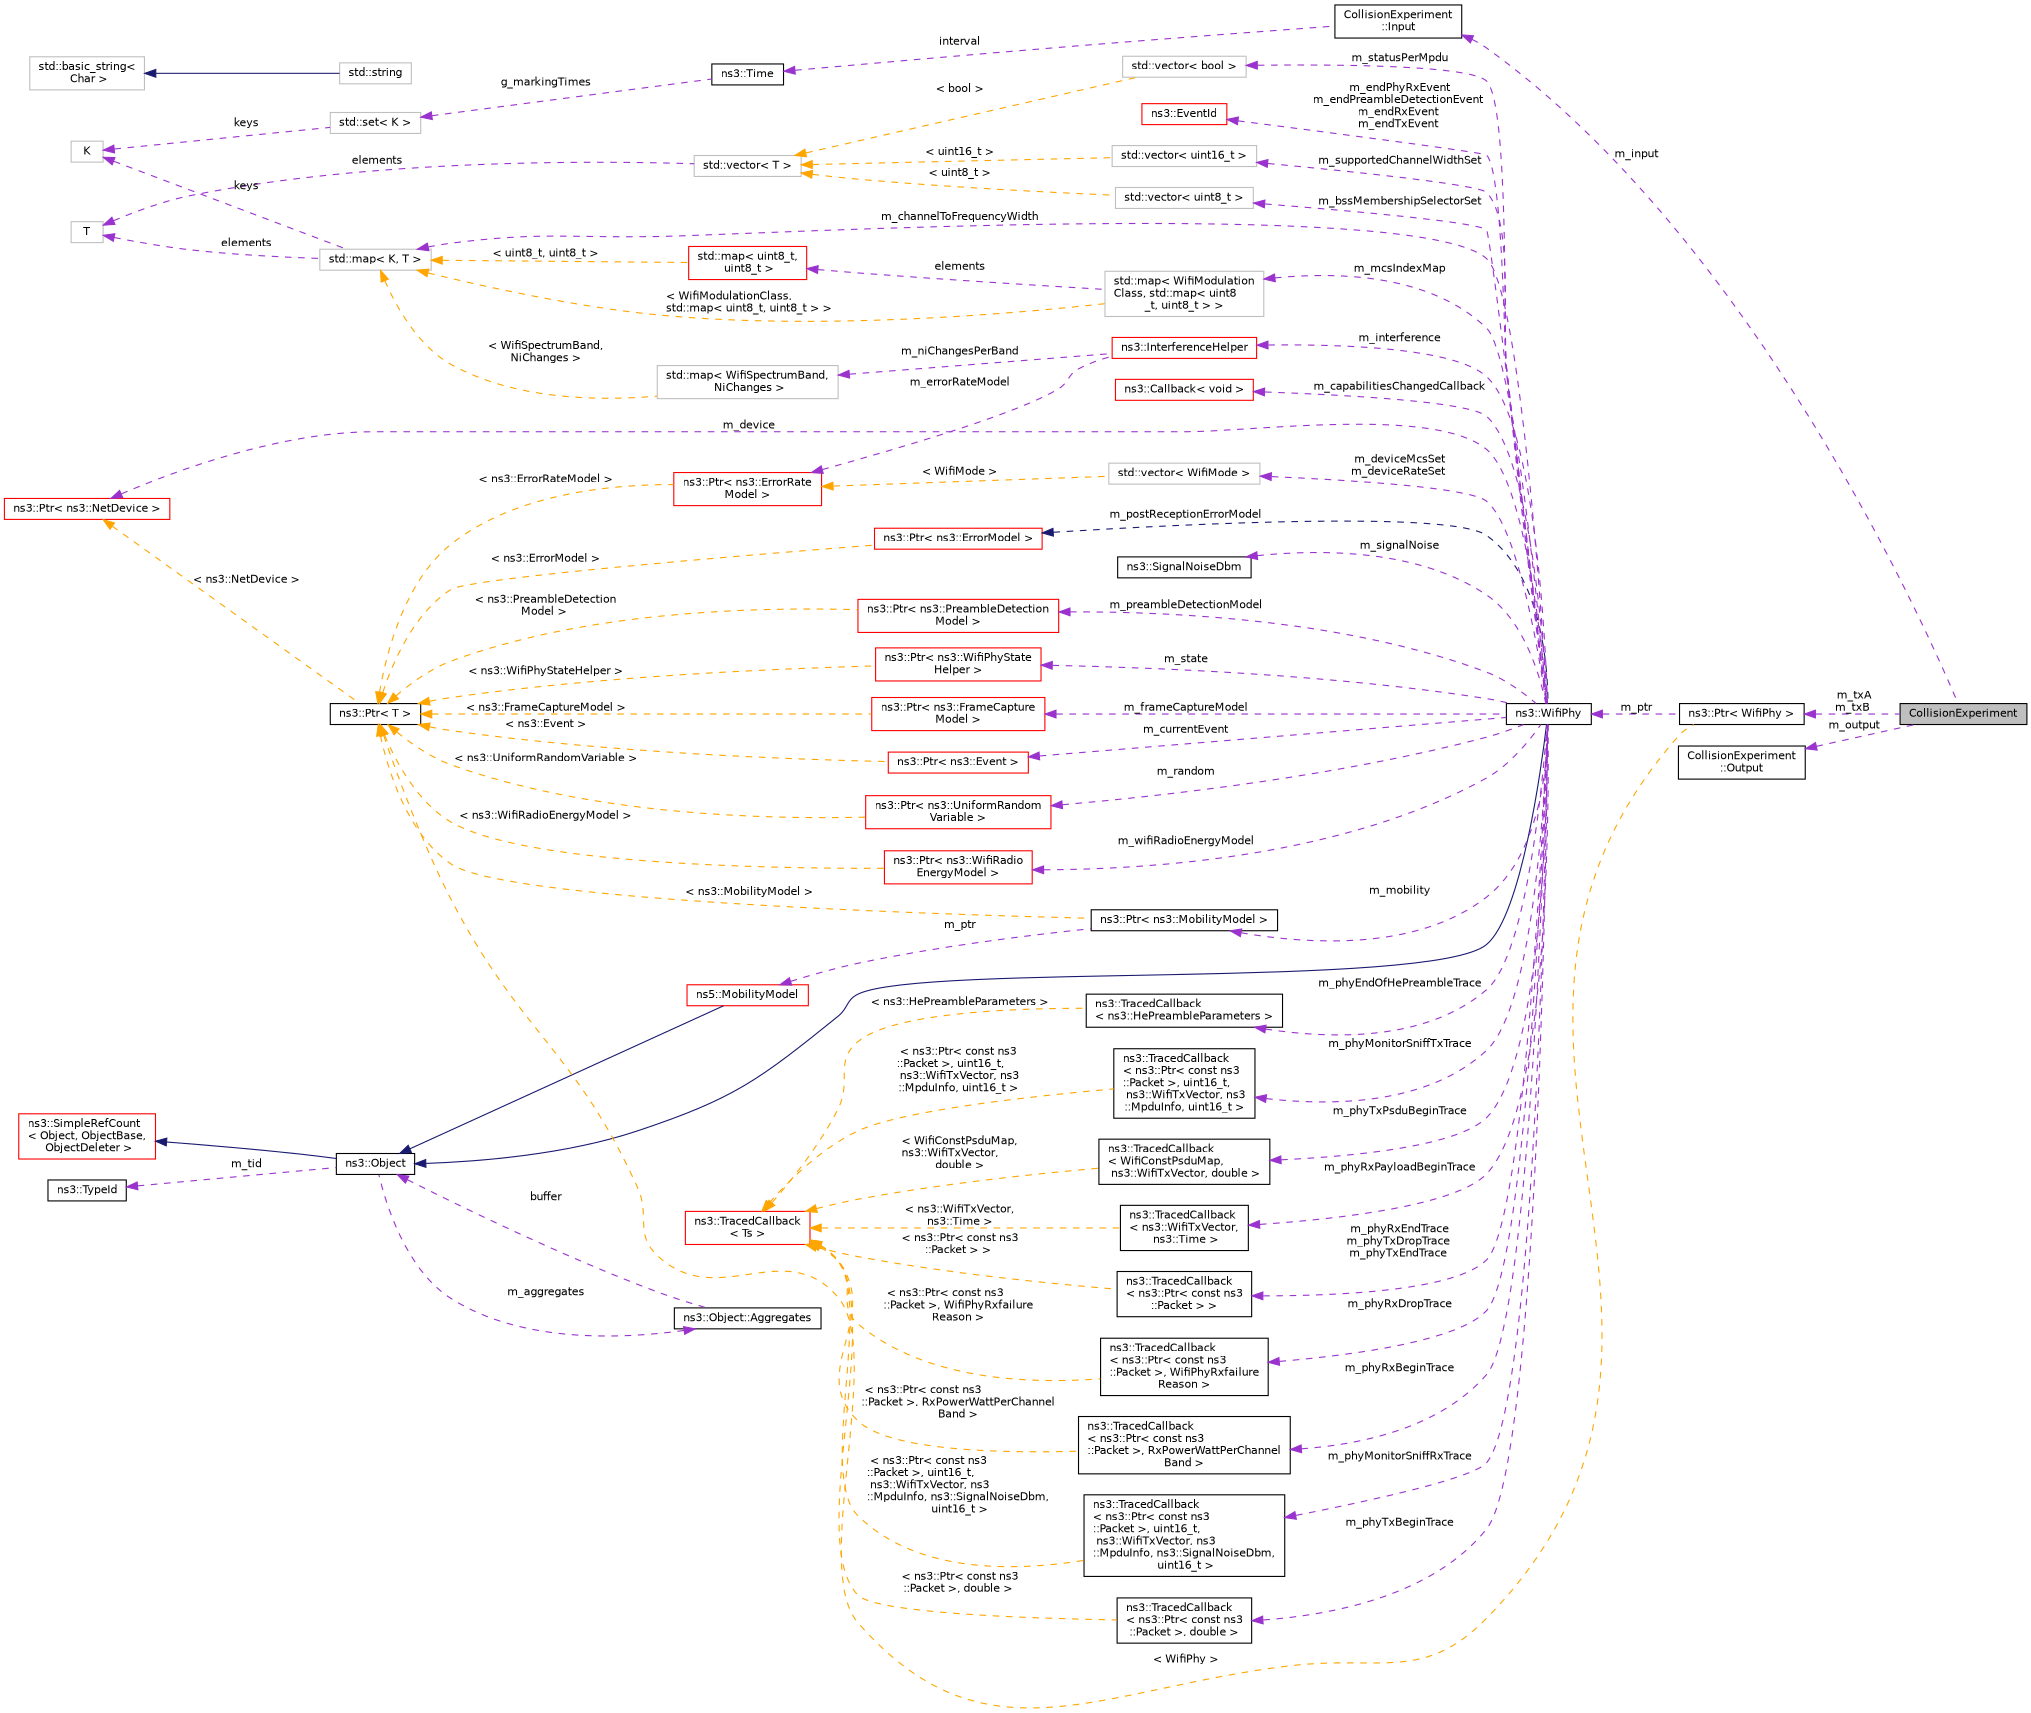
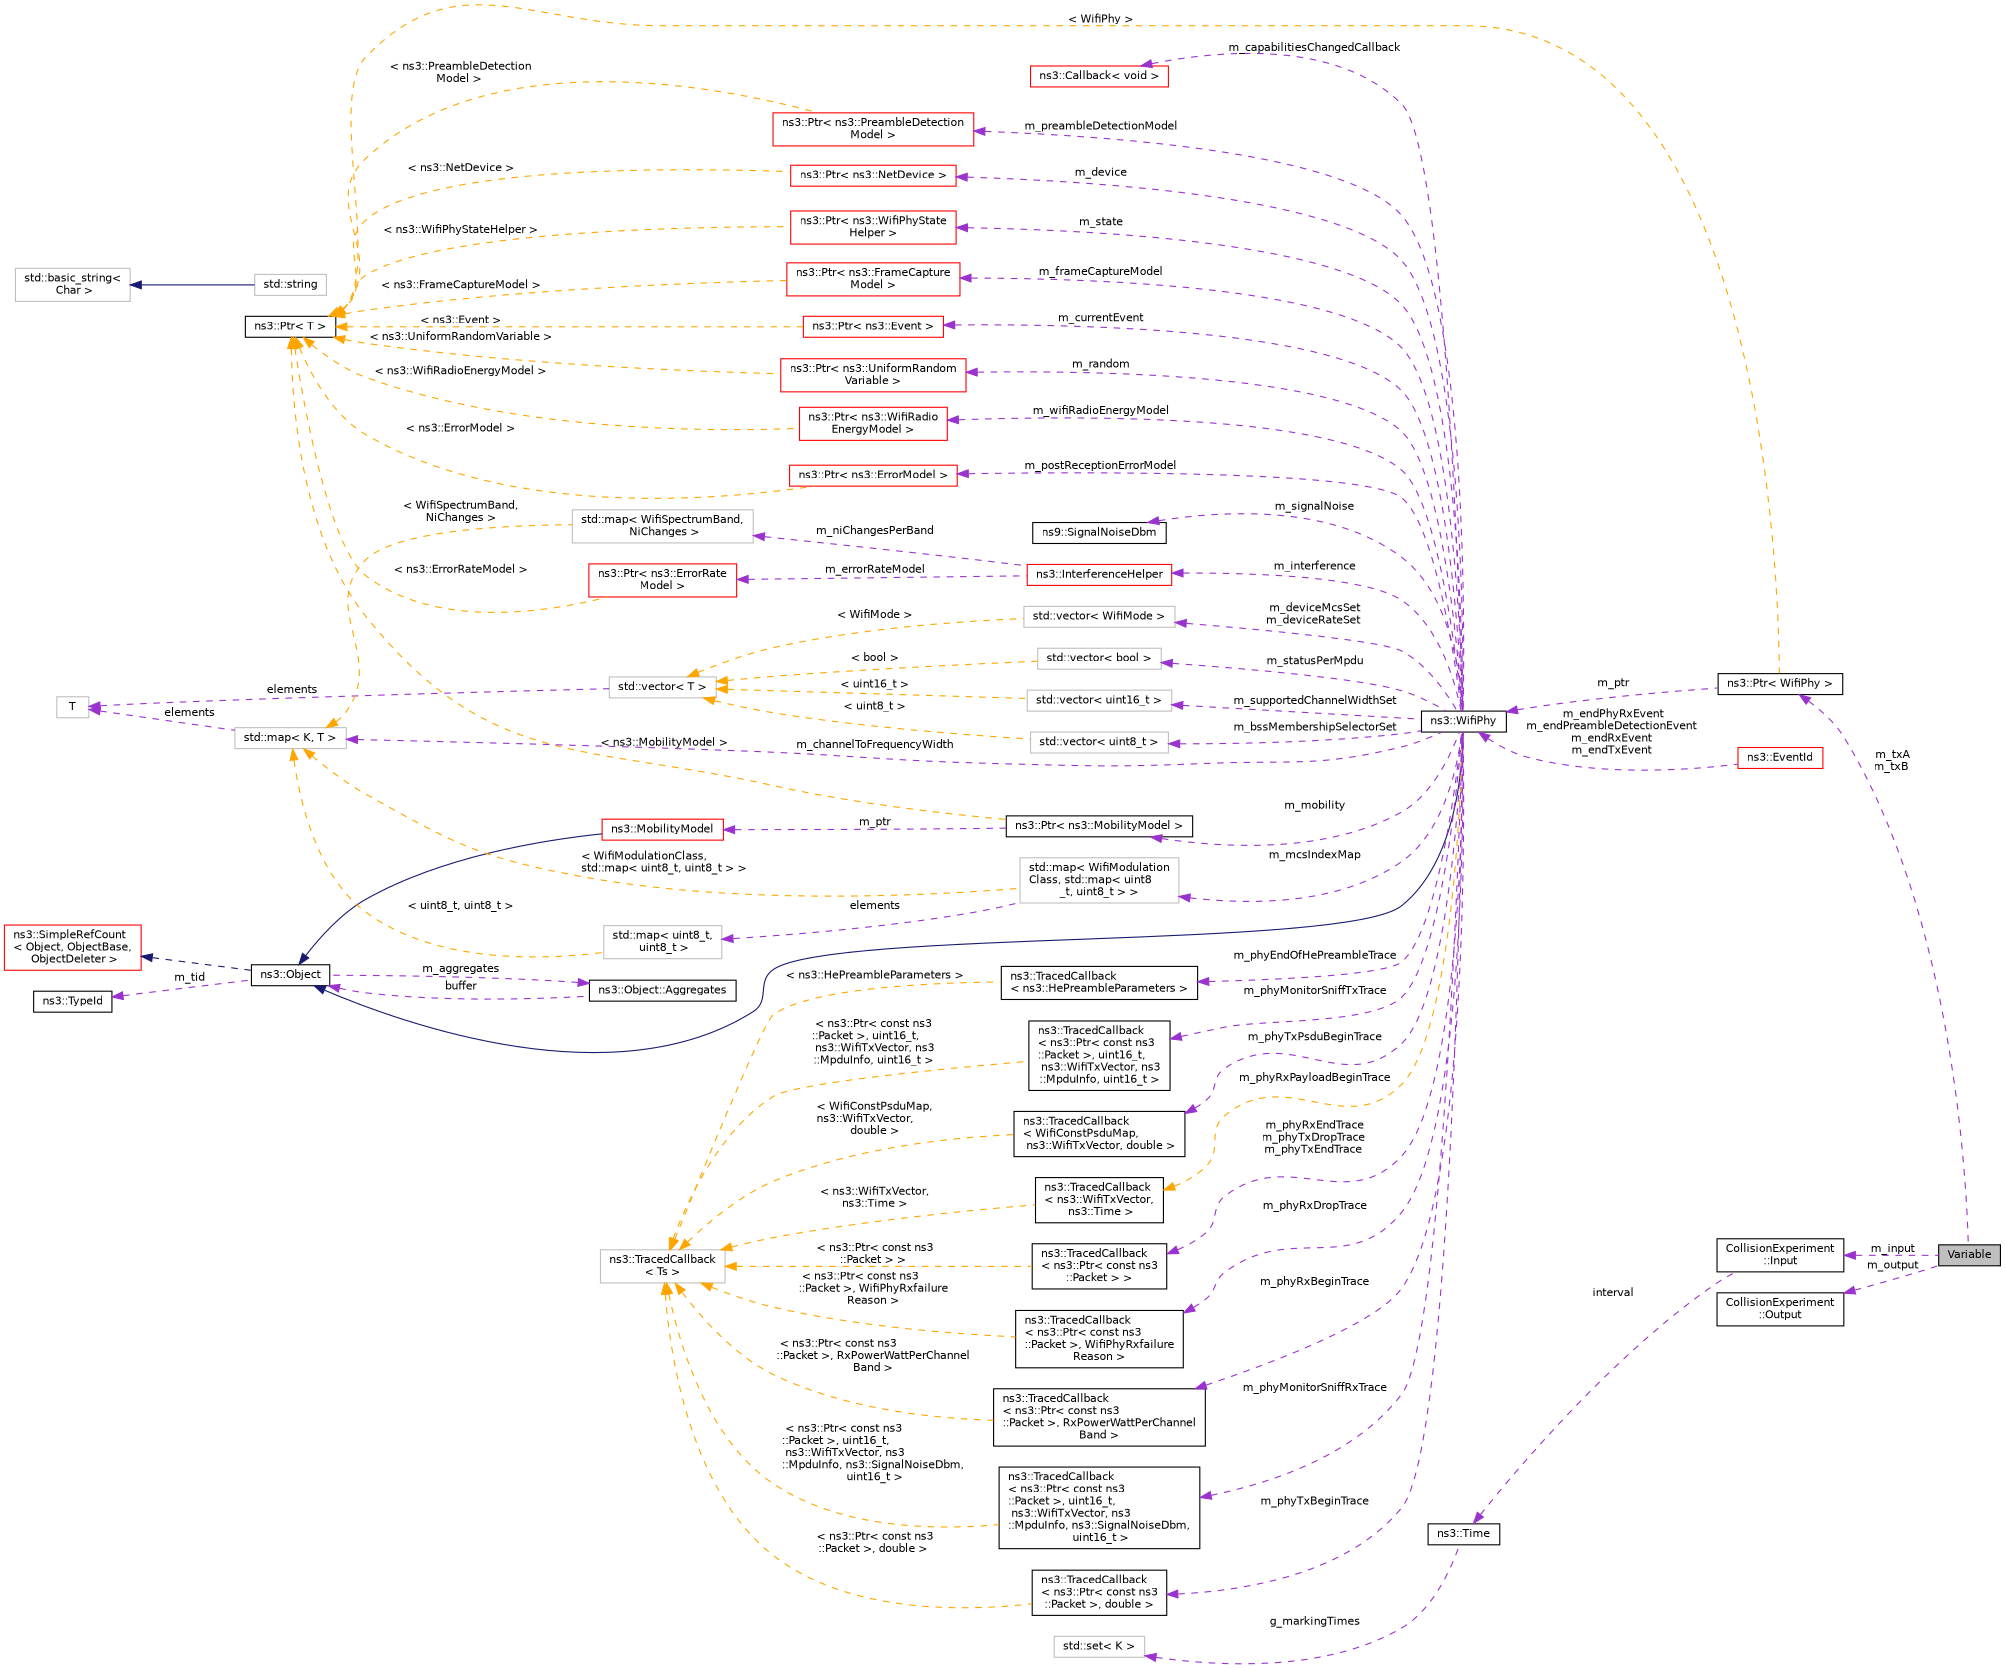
(87, 152) -> none
(1495, 184) -> (1610, 769)
(748, 263) -> (663, 942)
(971, 481) -> (859, 633)
(1363, 521) -> (1298, 479)
(1184, 567) -> (1099, 533)
(236, 615) -> (526, 177)
(1963, 714) -> (1970, 1255)
(748, 995) -> (663, 830)
(1508, 1137) -> (1421, 1050)
(251, 1149) -> (202, 964)
(748, 1228) -> (663, 1266)
